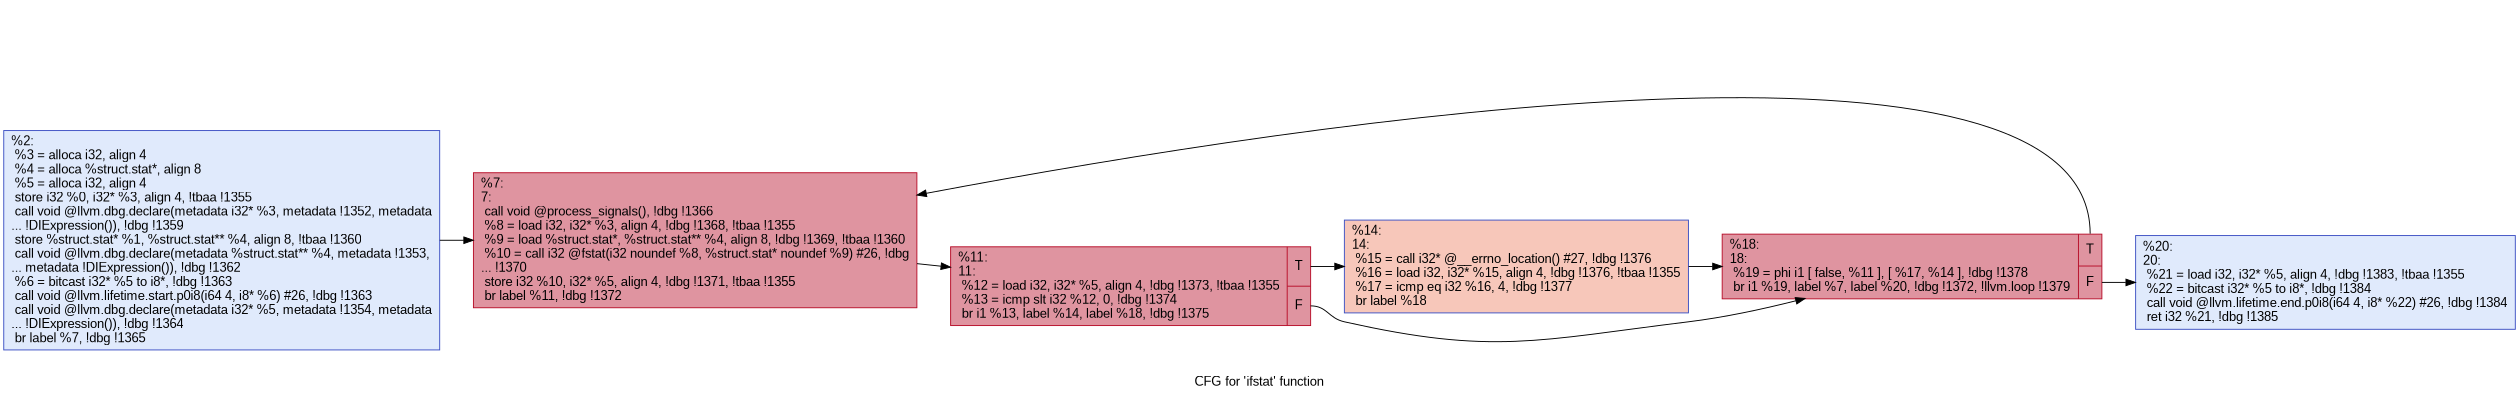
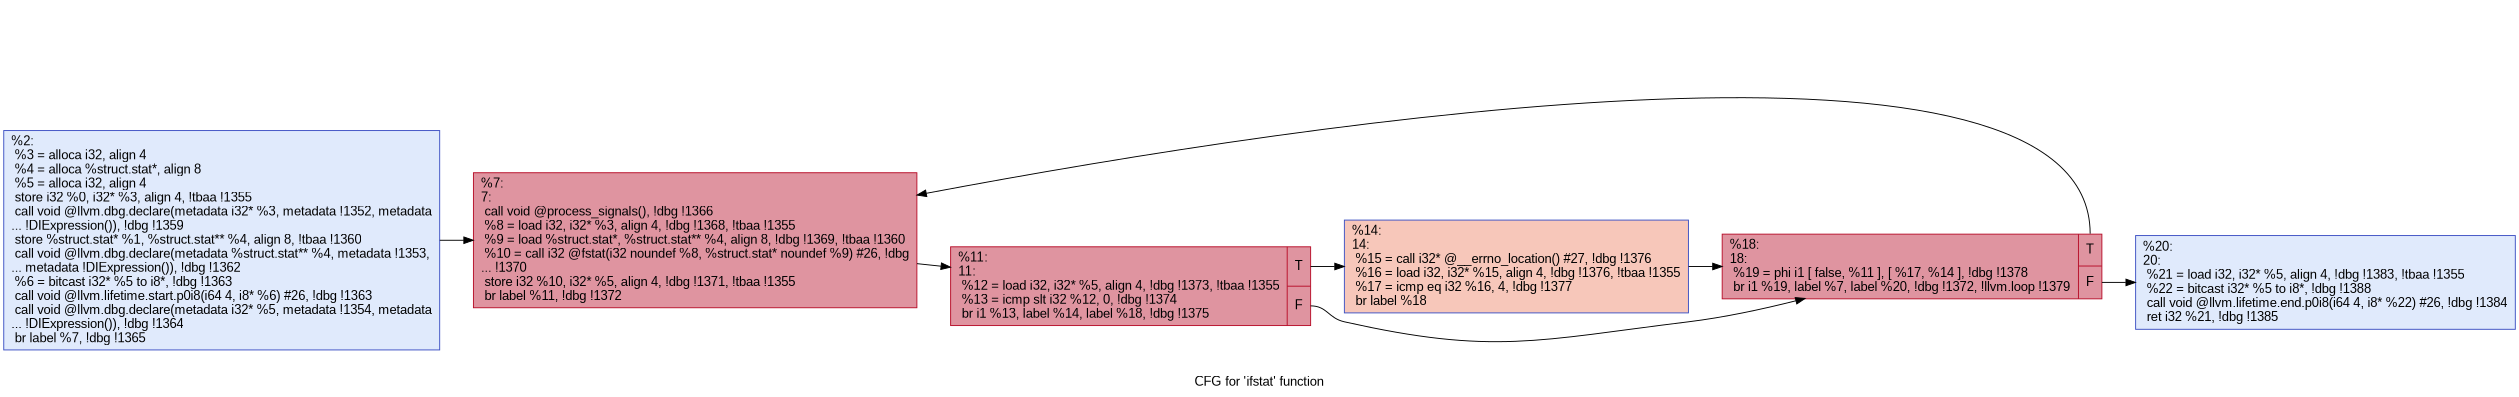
(2258, 289) -> (2258, 289)
